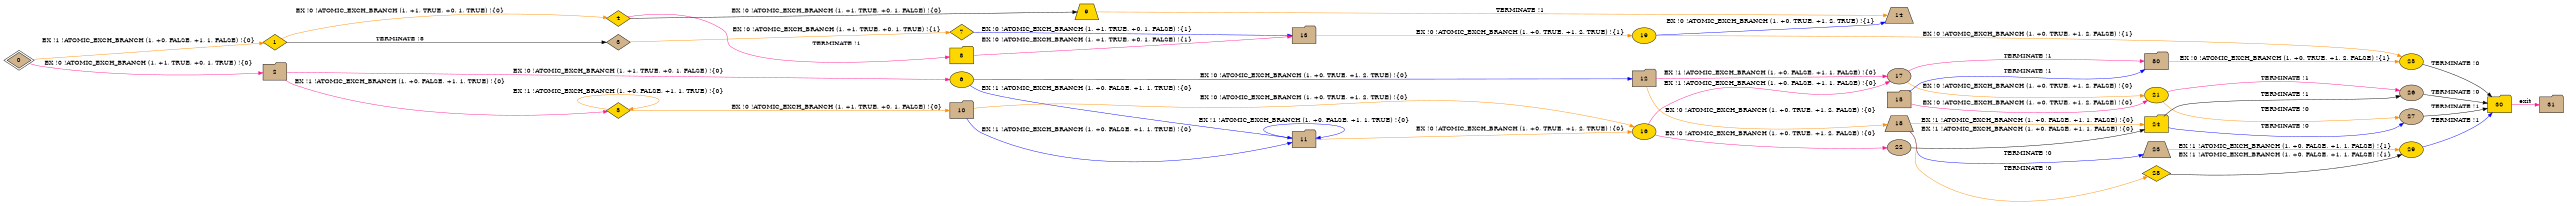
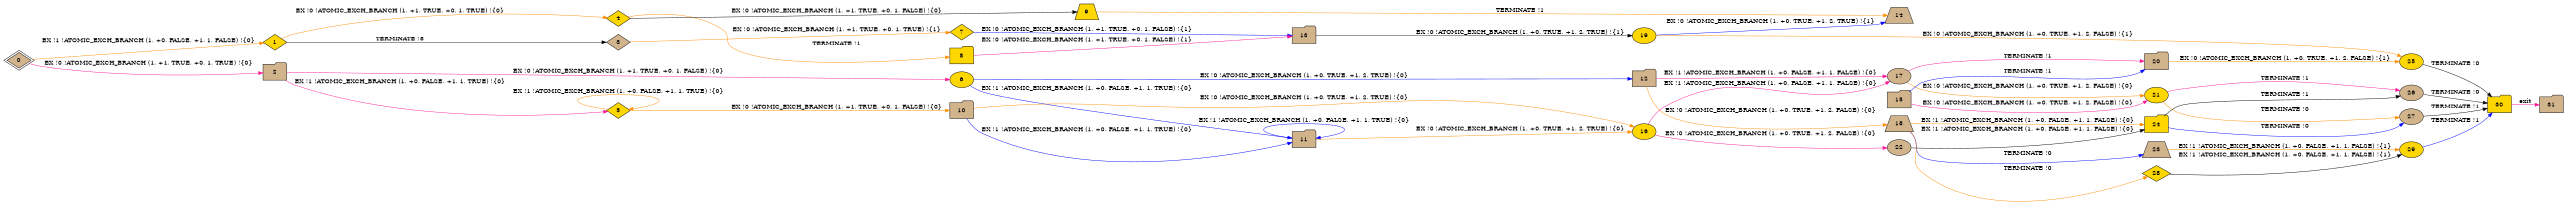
(1472, 36) -> (1472, 36)
(778, 59) -> (778, 59)
(2156, 62) -> (2156, 62)
